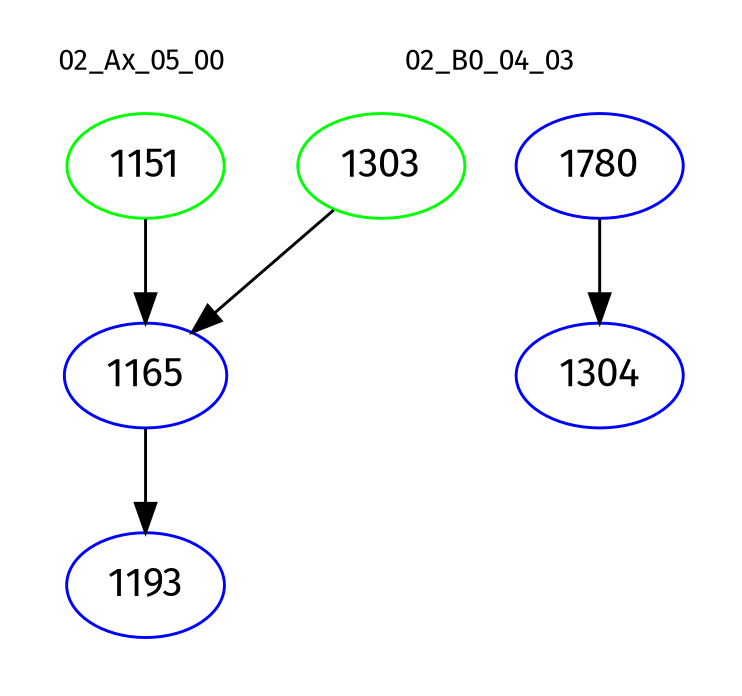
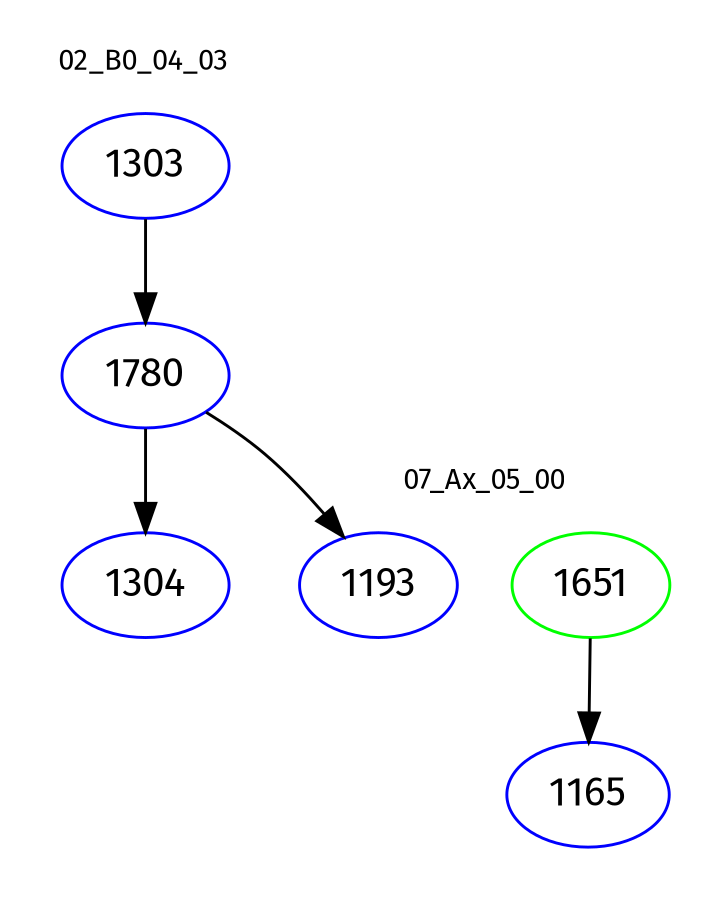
(143, 63) -> (485, 482)
(146, 166) -> (591, 585)
(381, 166) -> (146, 166)
(292, 246) -> (146, 256)
(146, 466) -> (295, 482)
